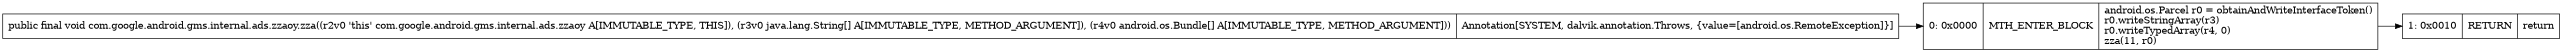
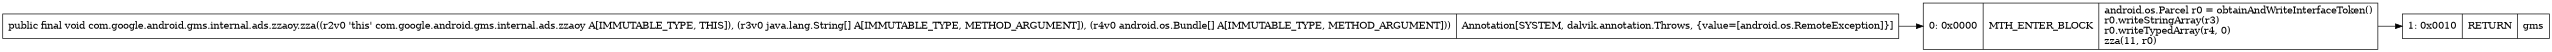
(2538, 26) -> (2533, 26)
